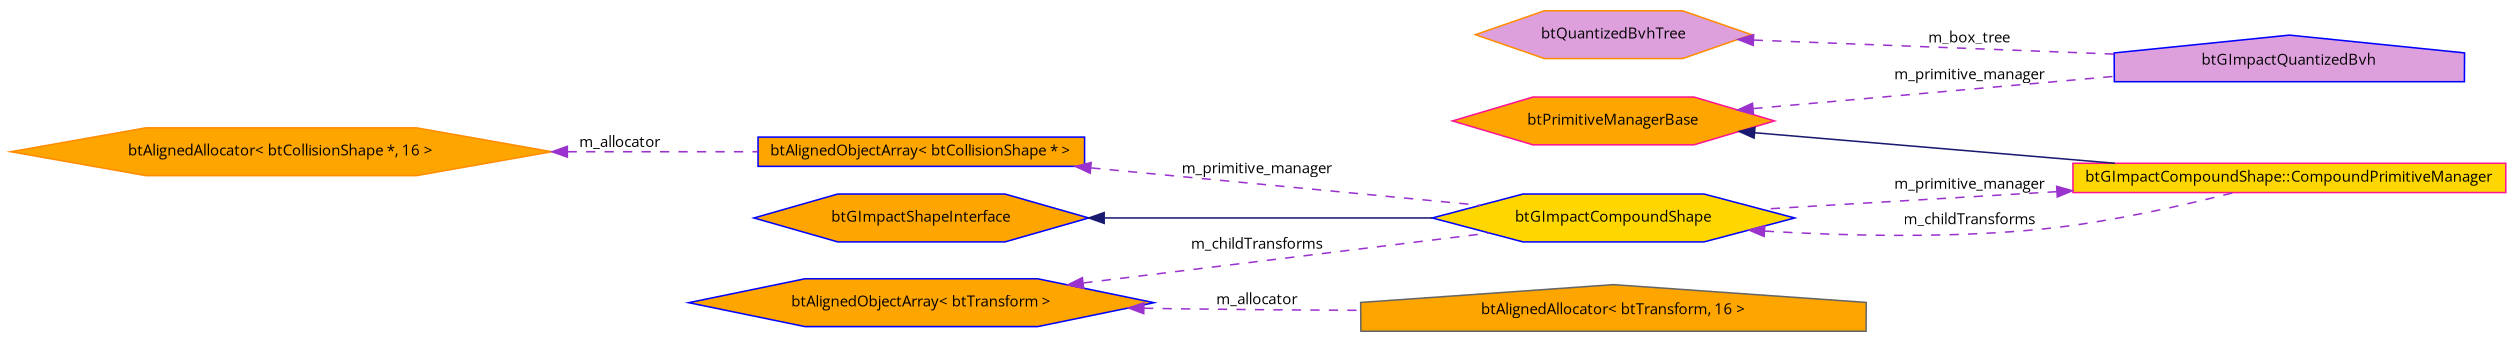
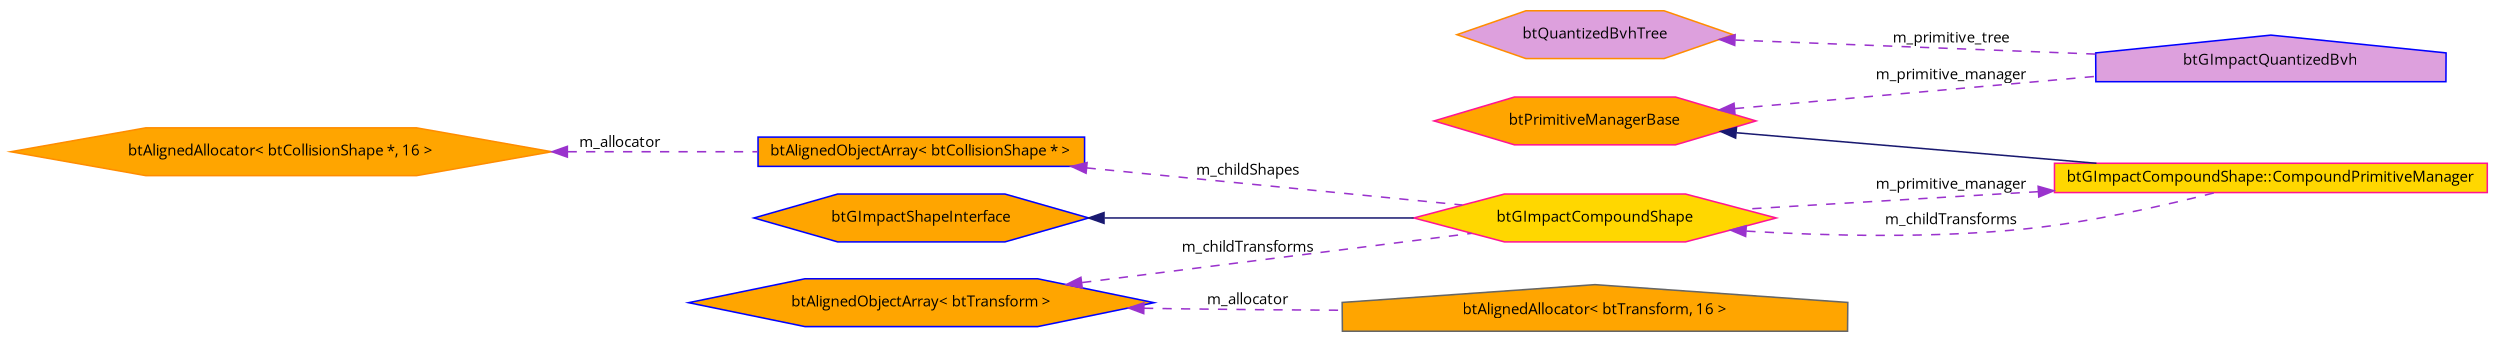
(1970, 39) -> (1951, 39)
(1257, 169) -> (1248, 171)
(1613, 218) -> (1595, 218)
